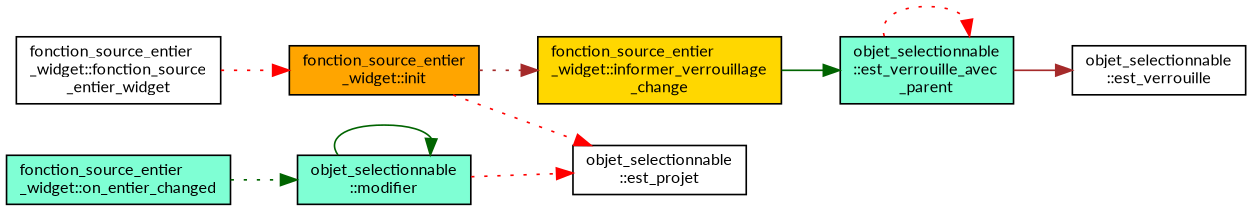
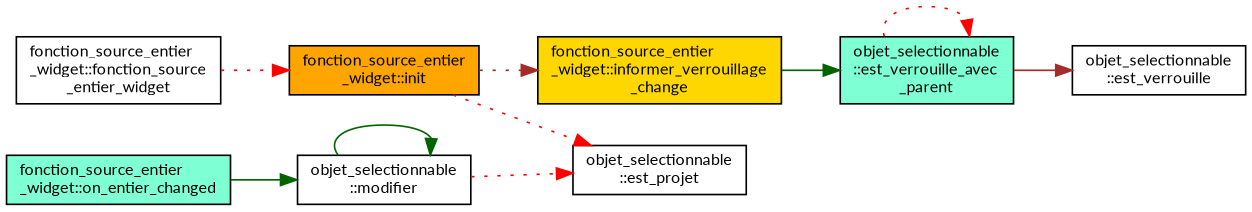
(255, 180) -> (255, 180)
(384, 180) -> (384, 180)
